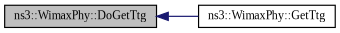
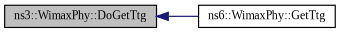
(267, 16) -> (267, 16)
